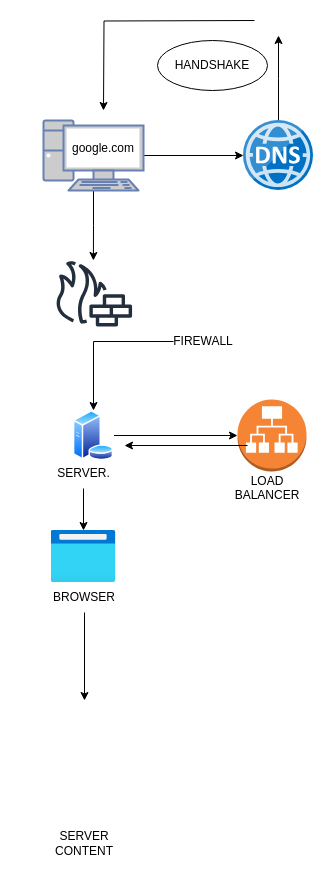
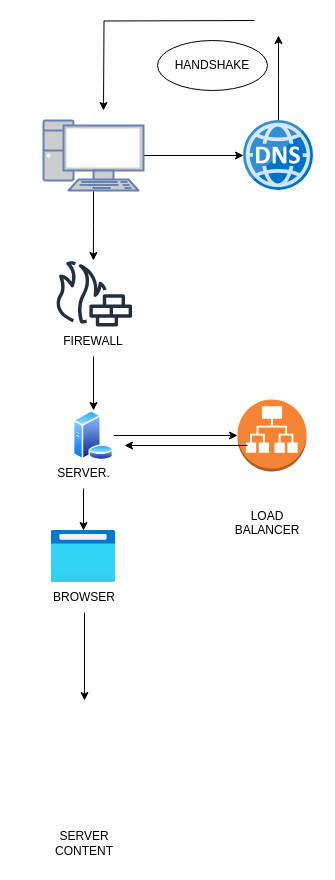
(104, 156) -> none
(204, 342) -> (94, 342)
(268, 496) -> (268, 531)
